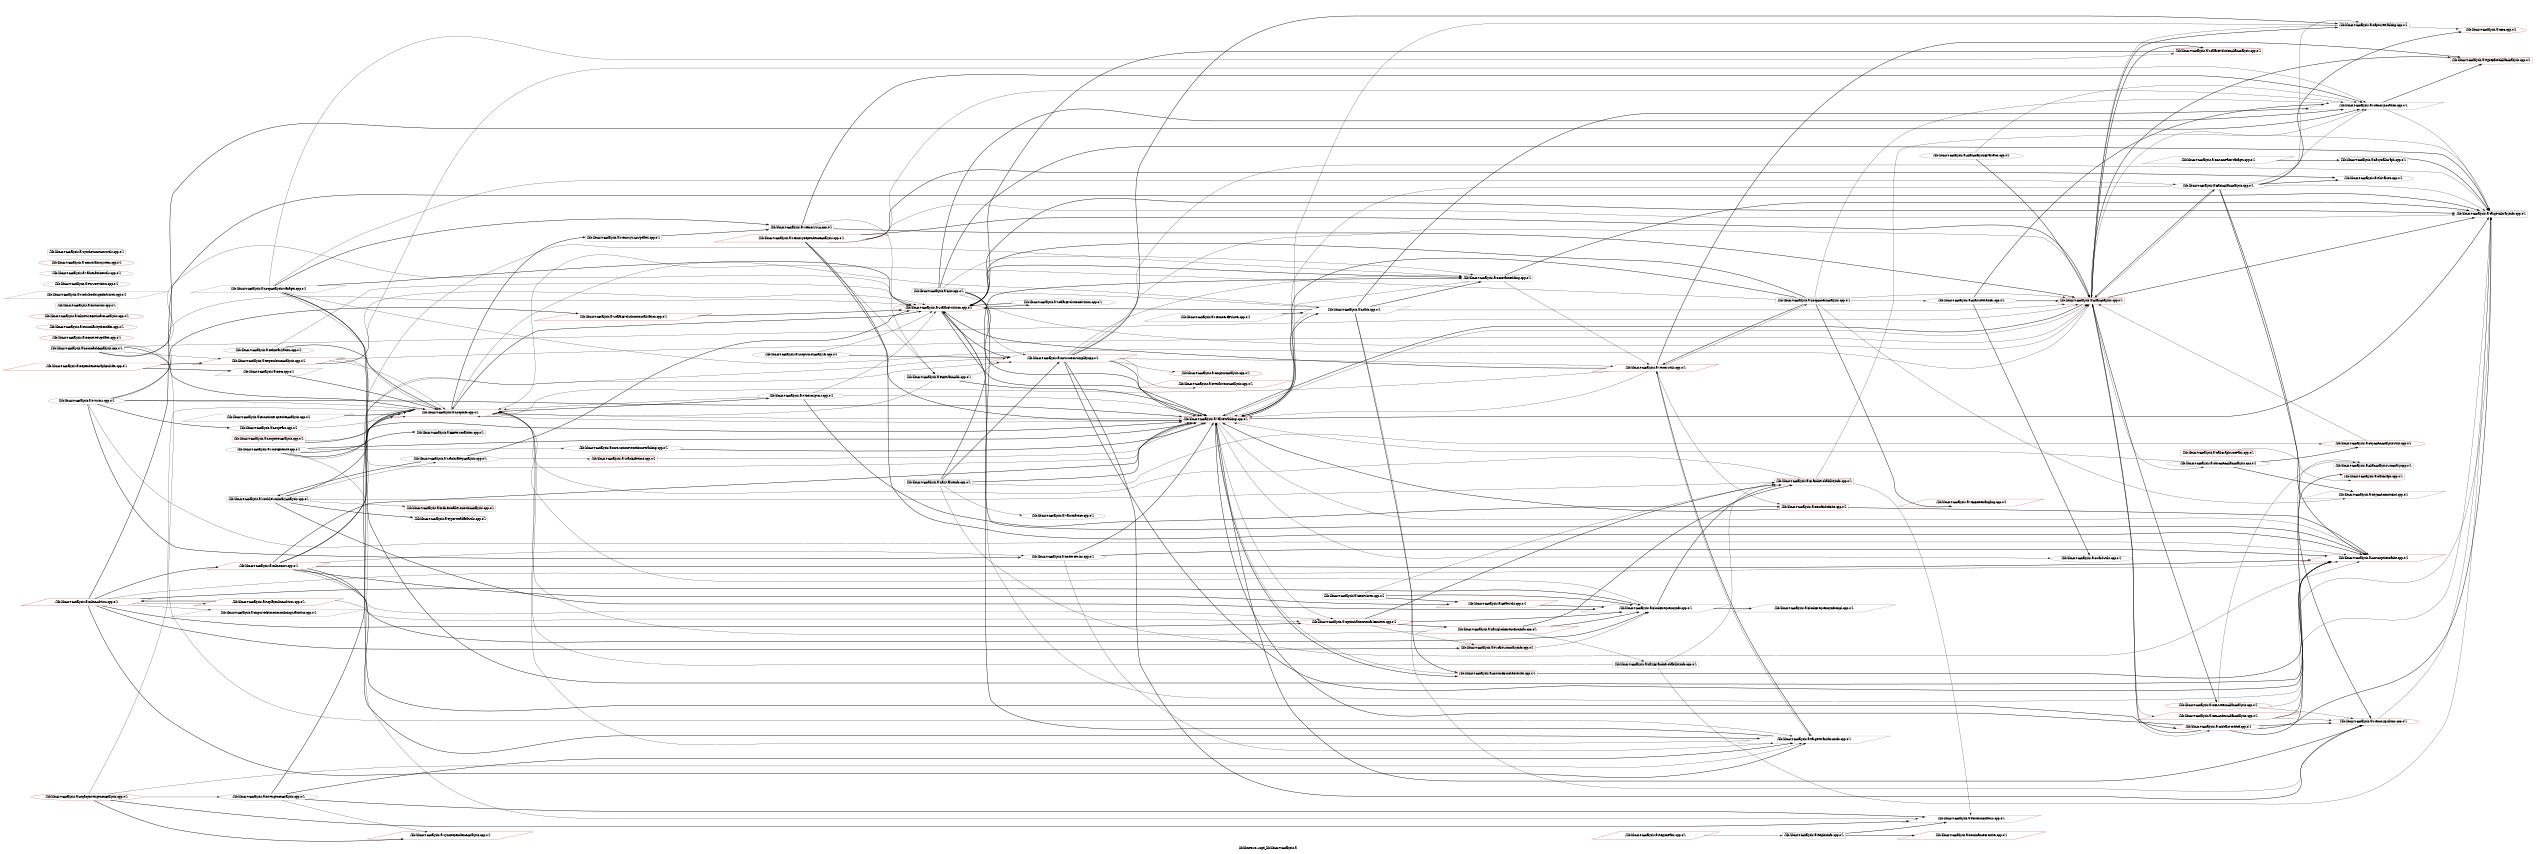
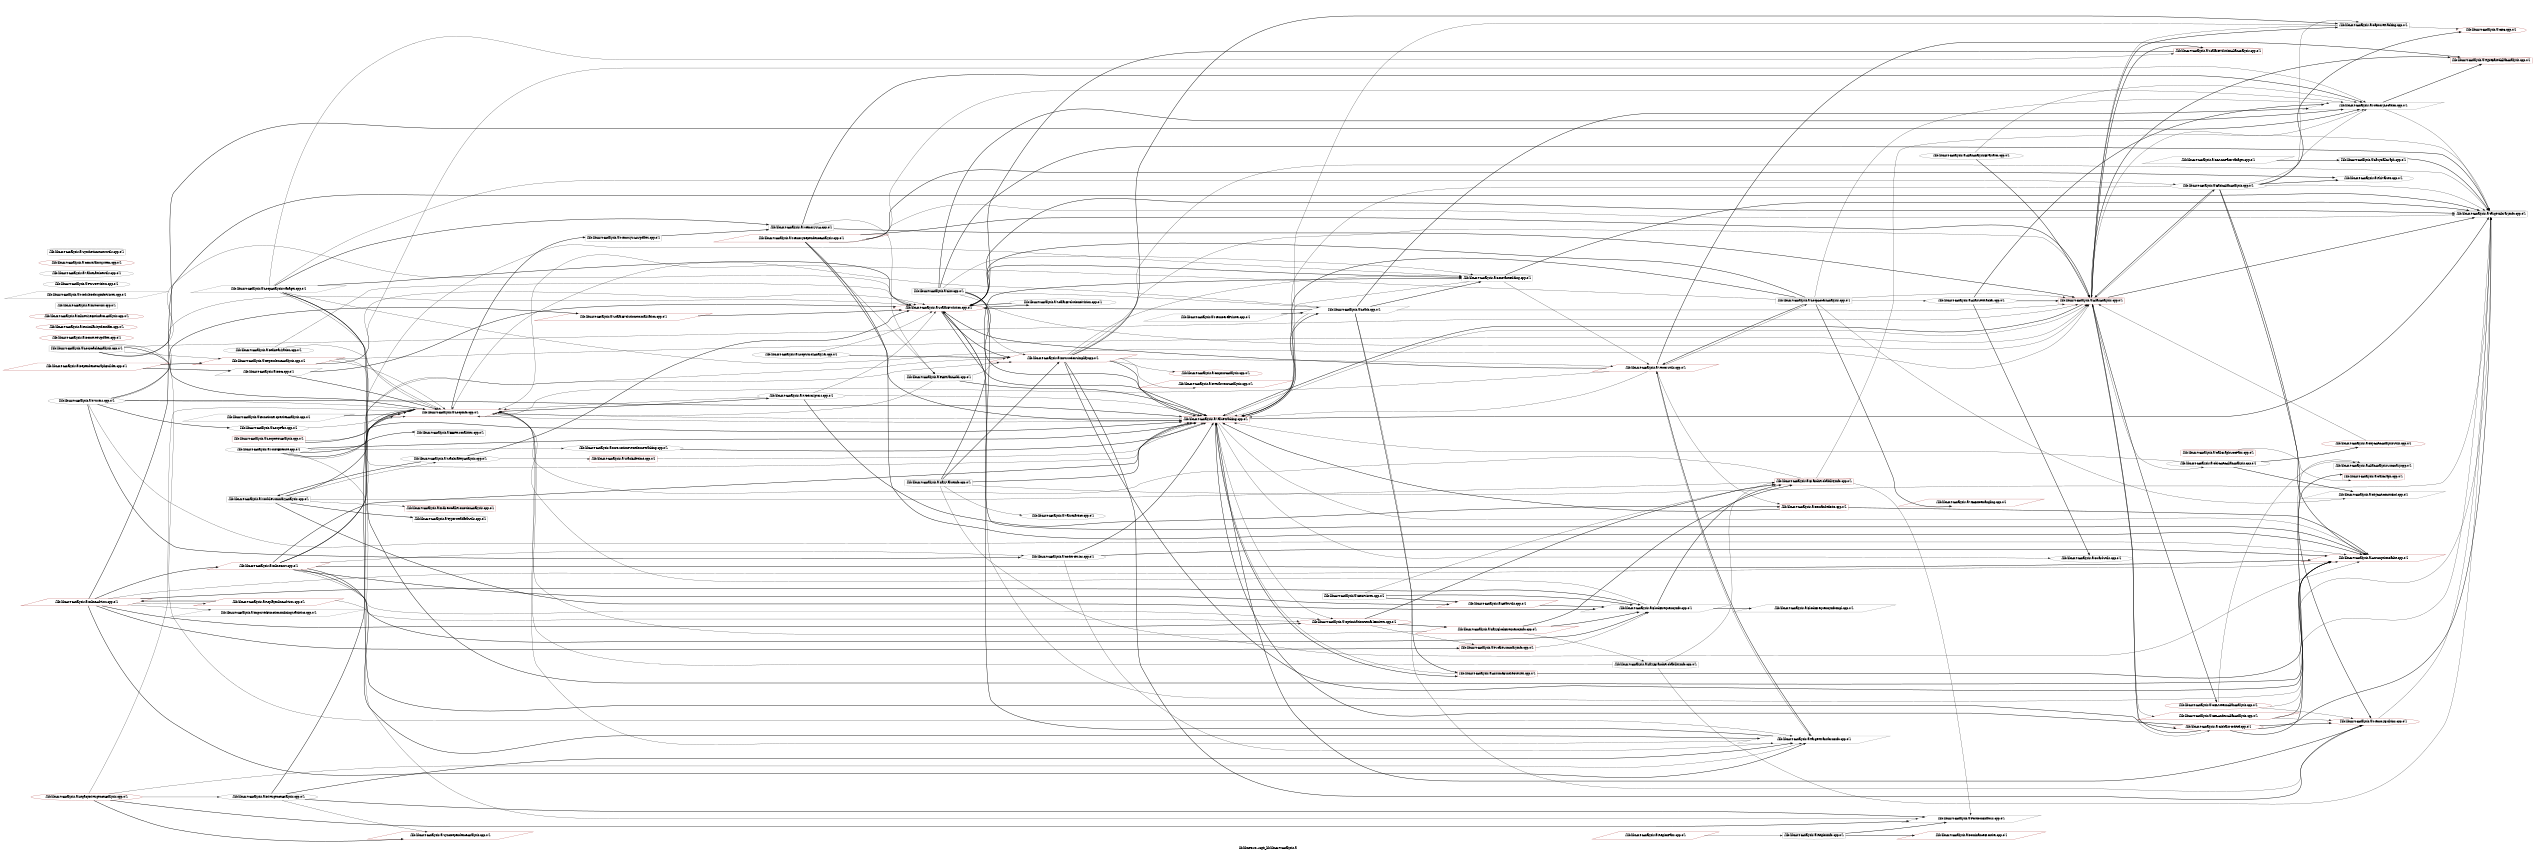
(670, 324) -> (597, 307)
(362, 355) -> (362, 355)
(1641, 444) -> (1843, 488)
(1515, 619) -> none
